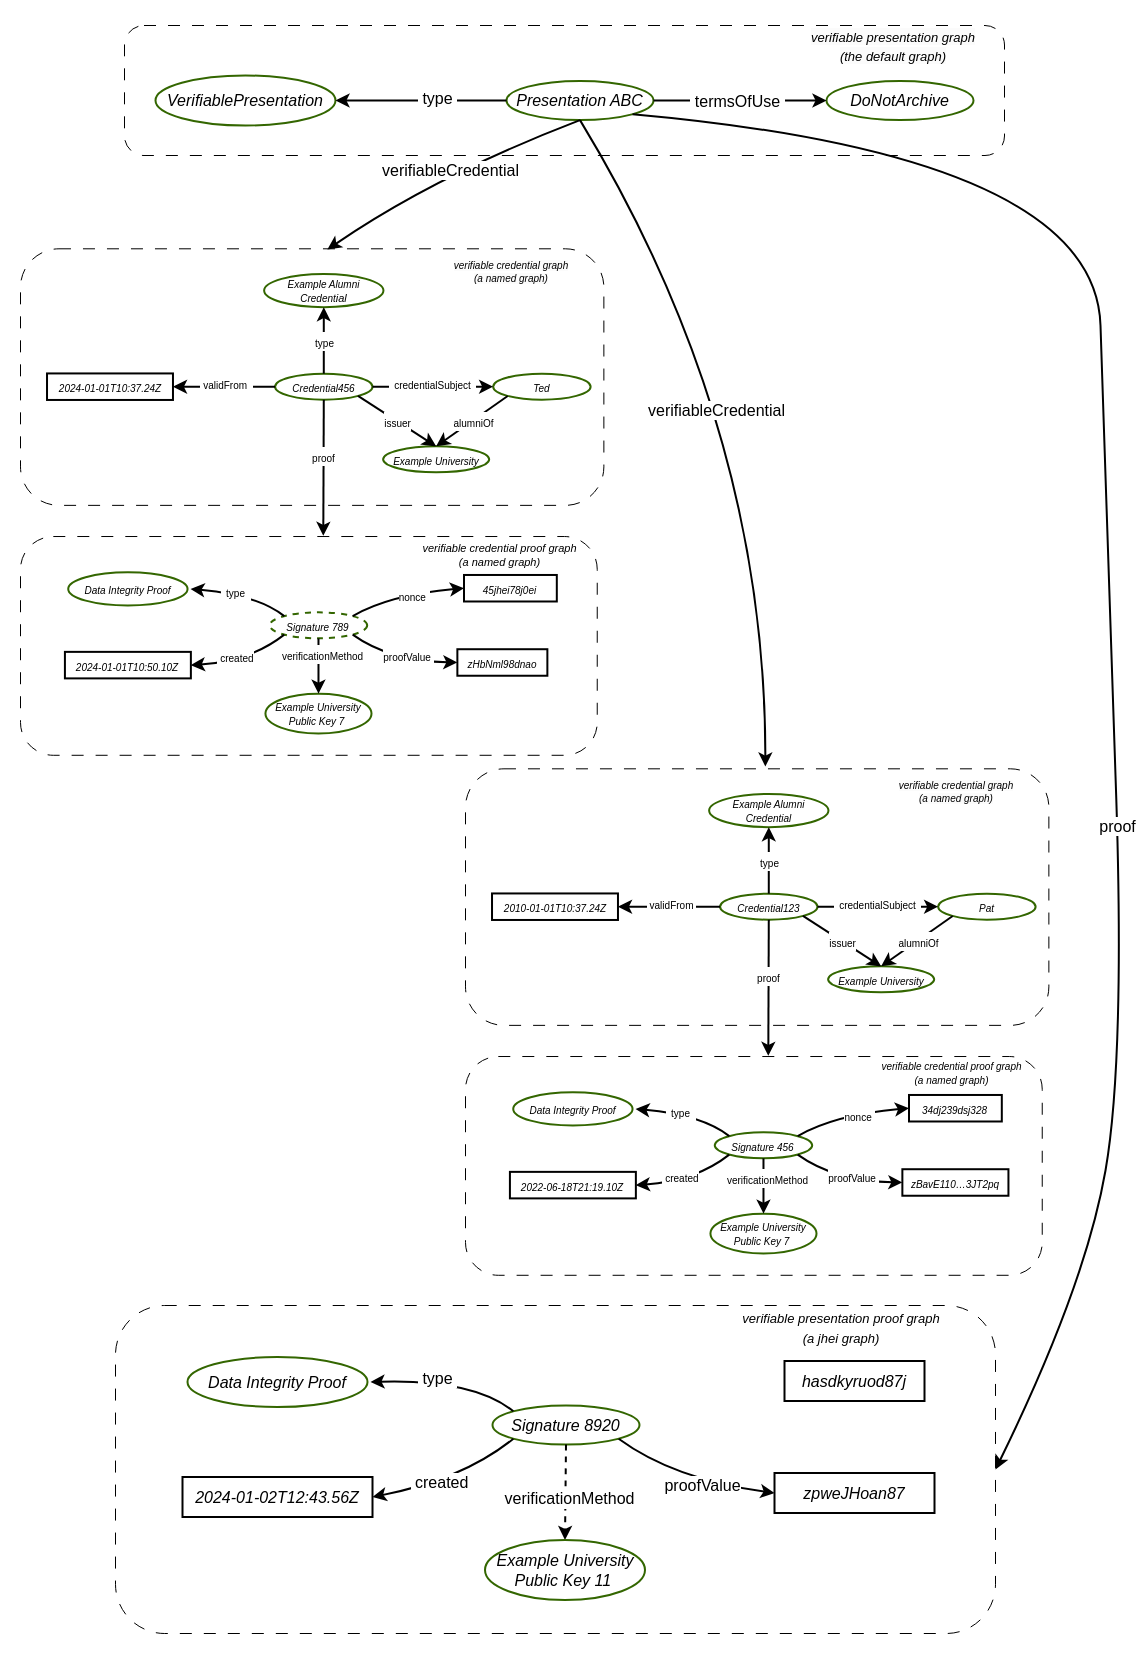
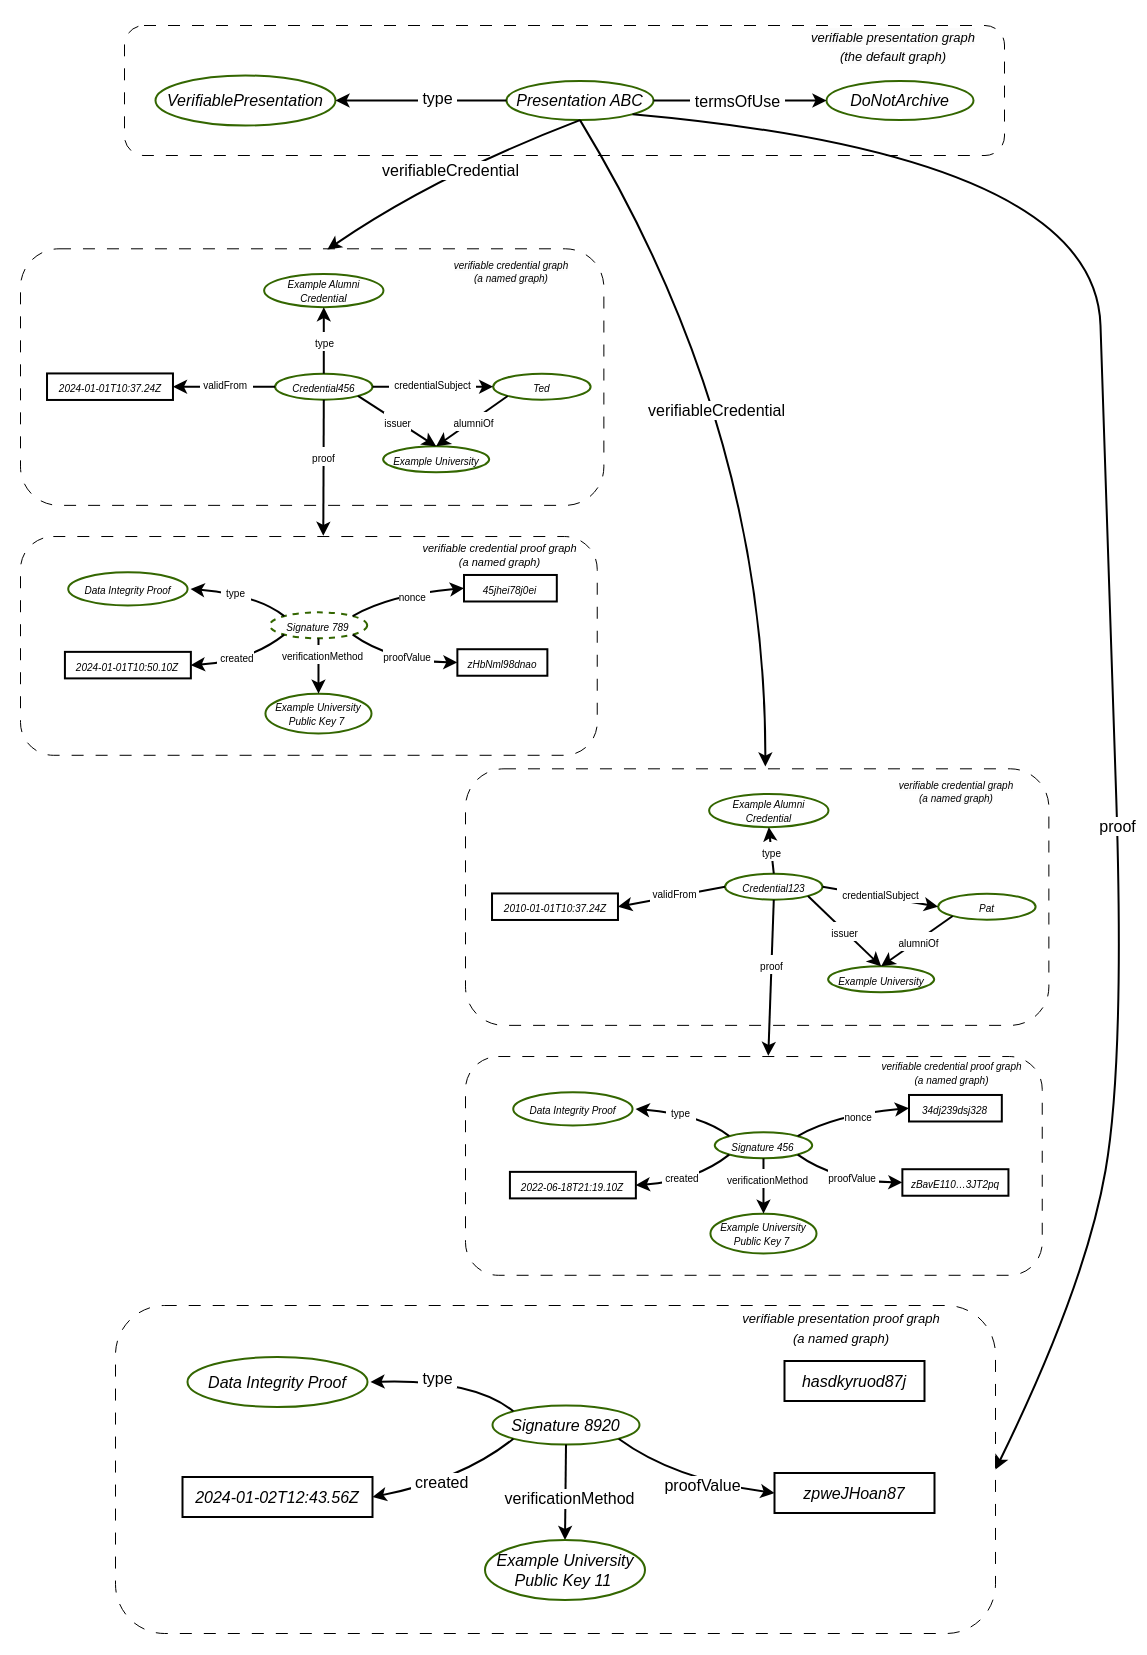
(769, 907) -> (774, 887)
(842, 1328) -> (842, 1328)
(566, 1469) -> (566, 1469)
